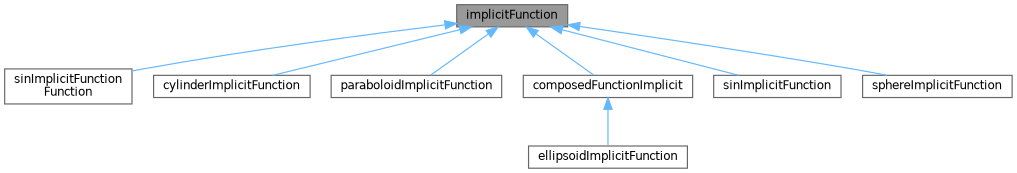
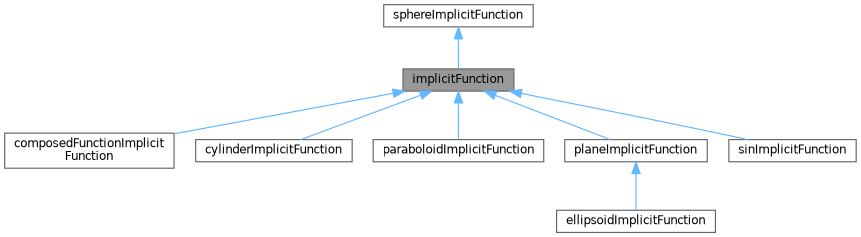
(734, 50) -> (458, 54)
(68, 86) -> (89, 151)
(608, 86) -> (636, 151)
